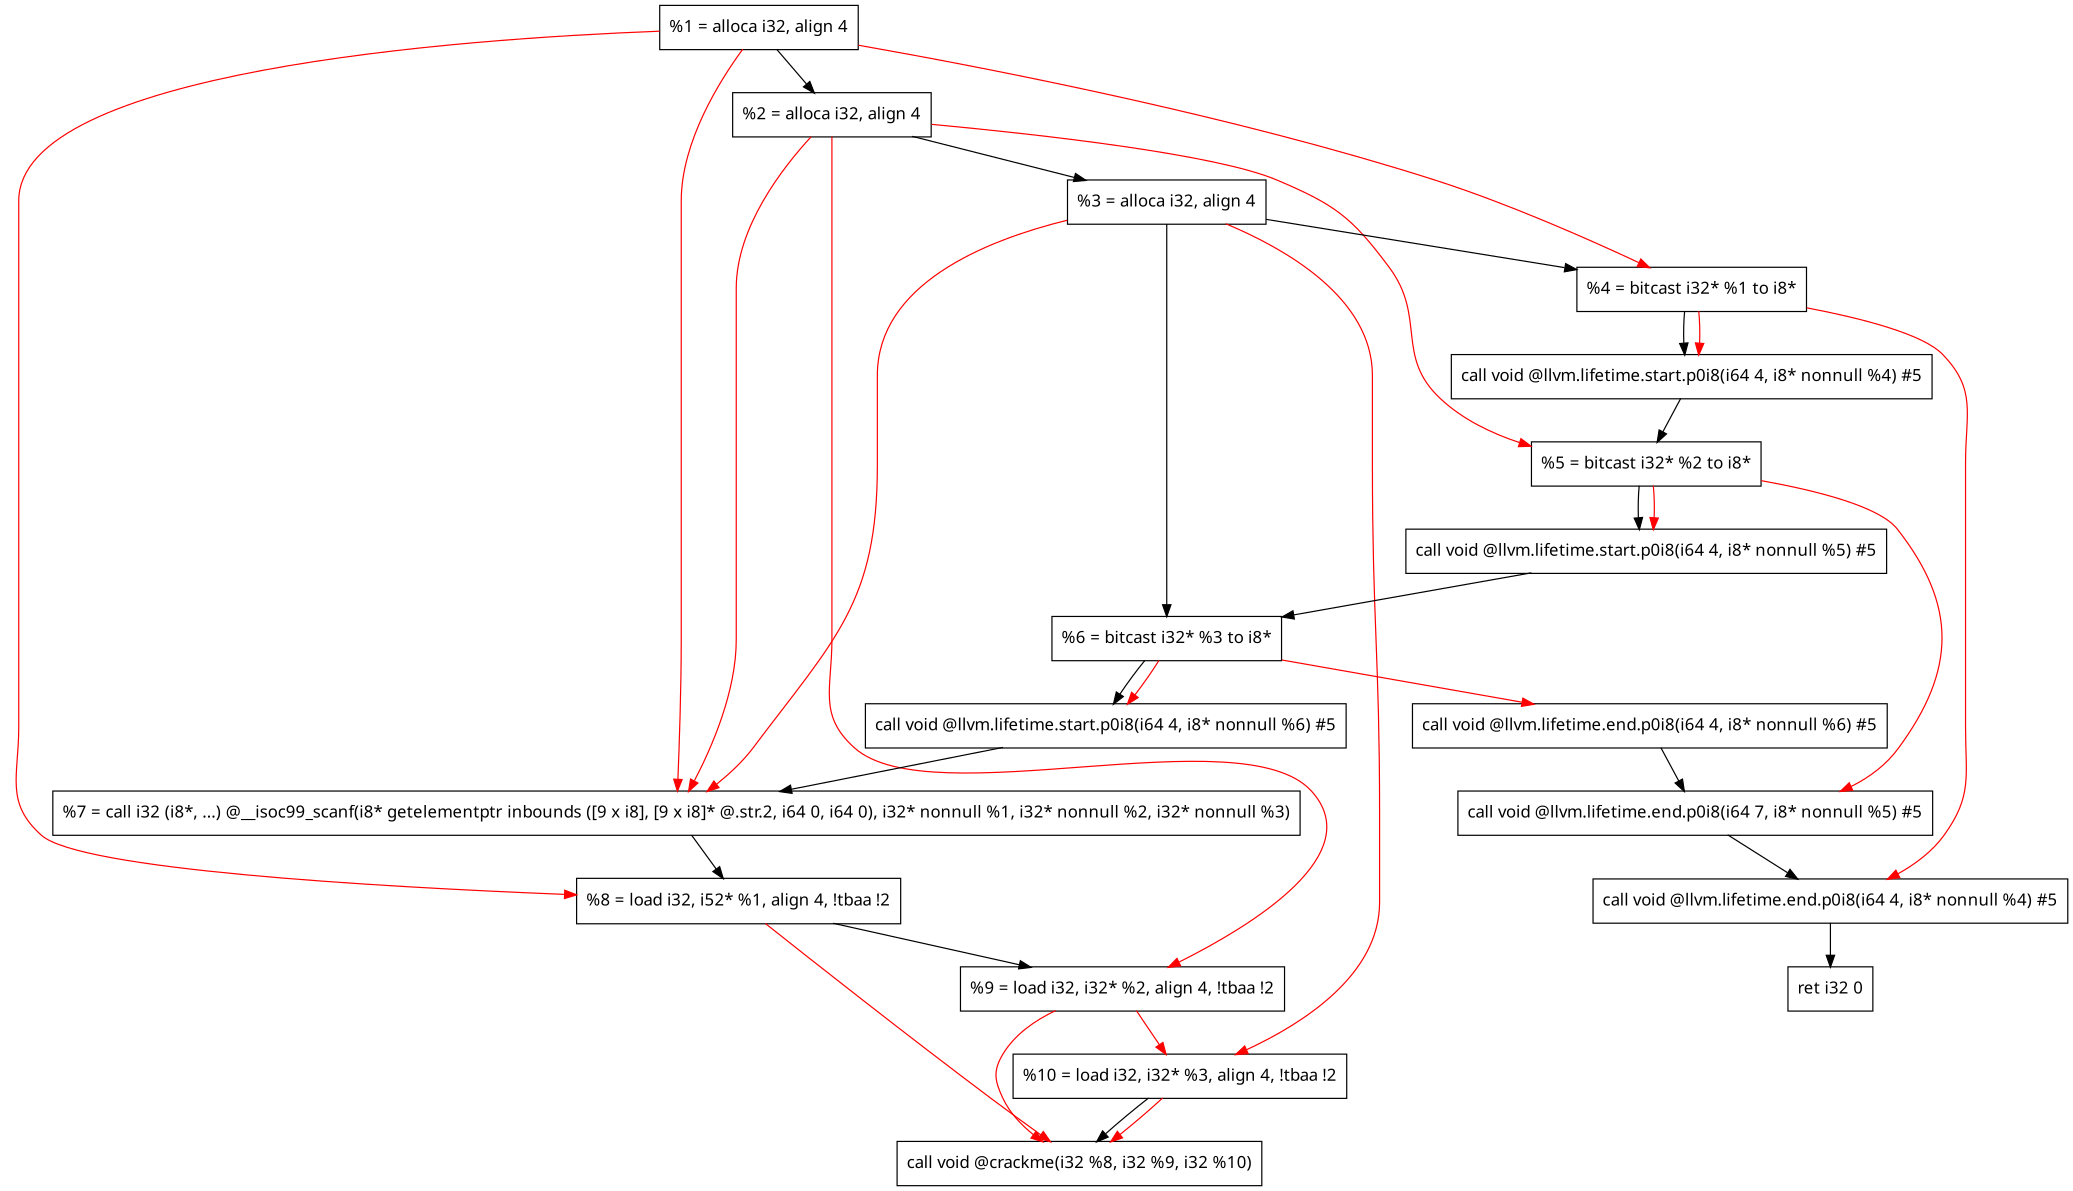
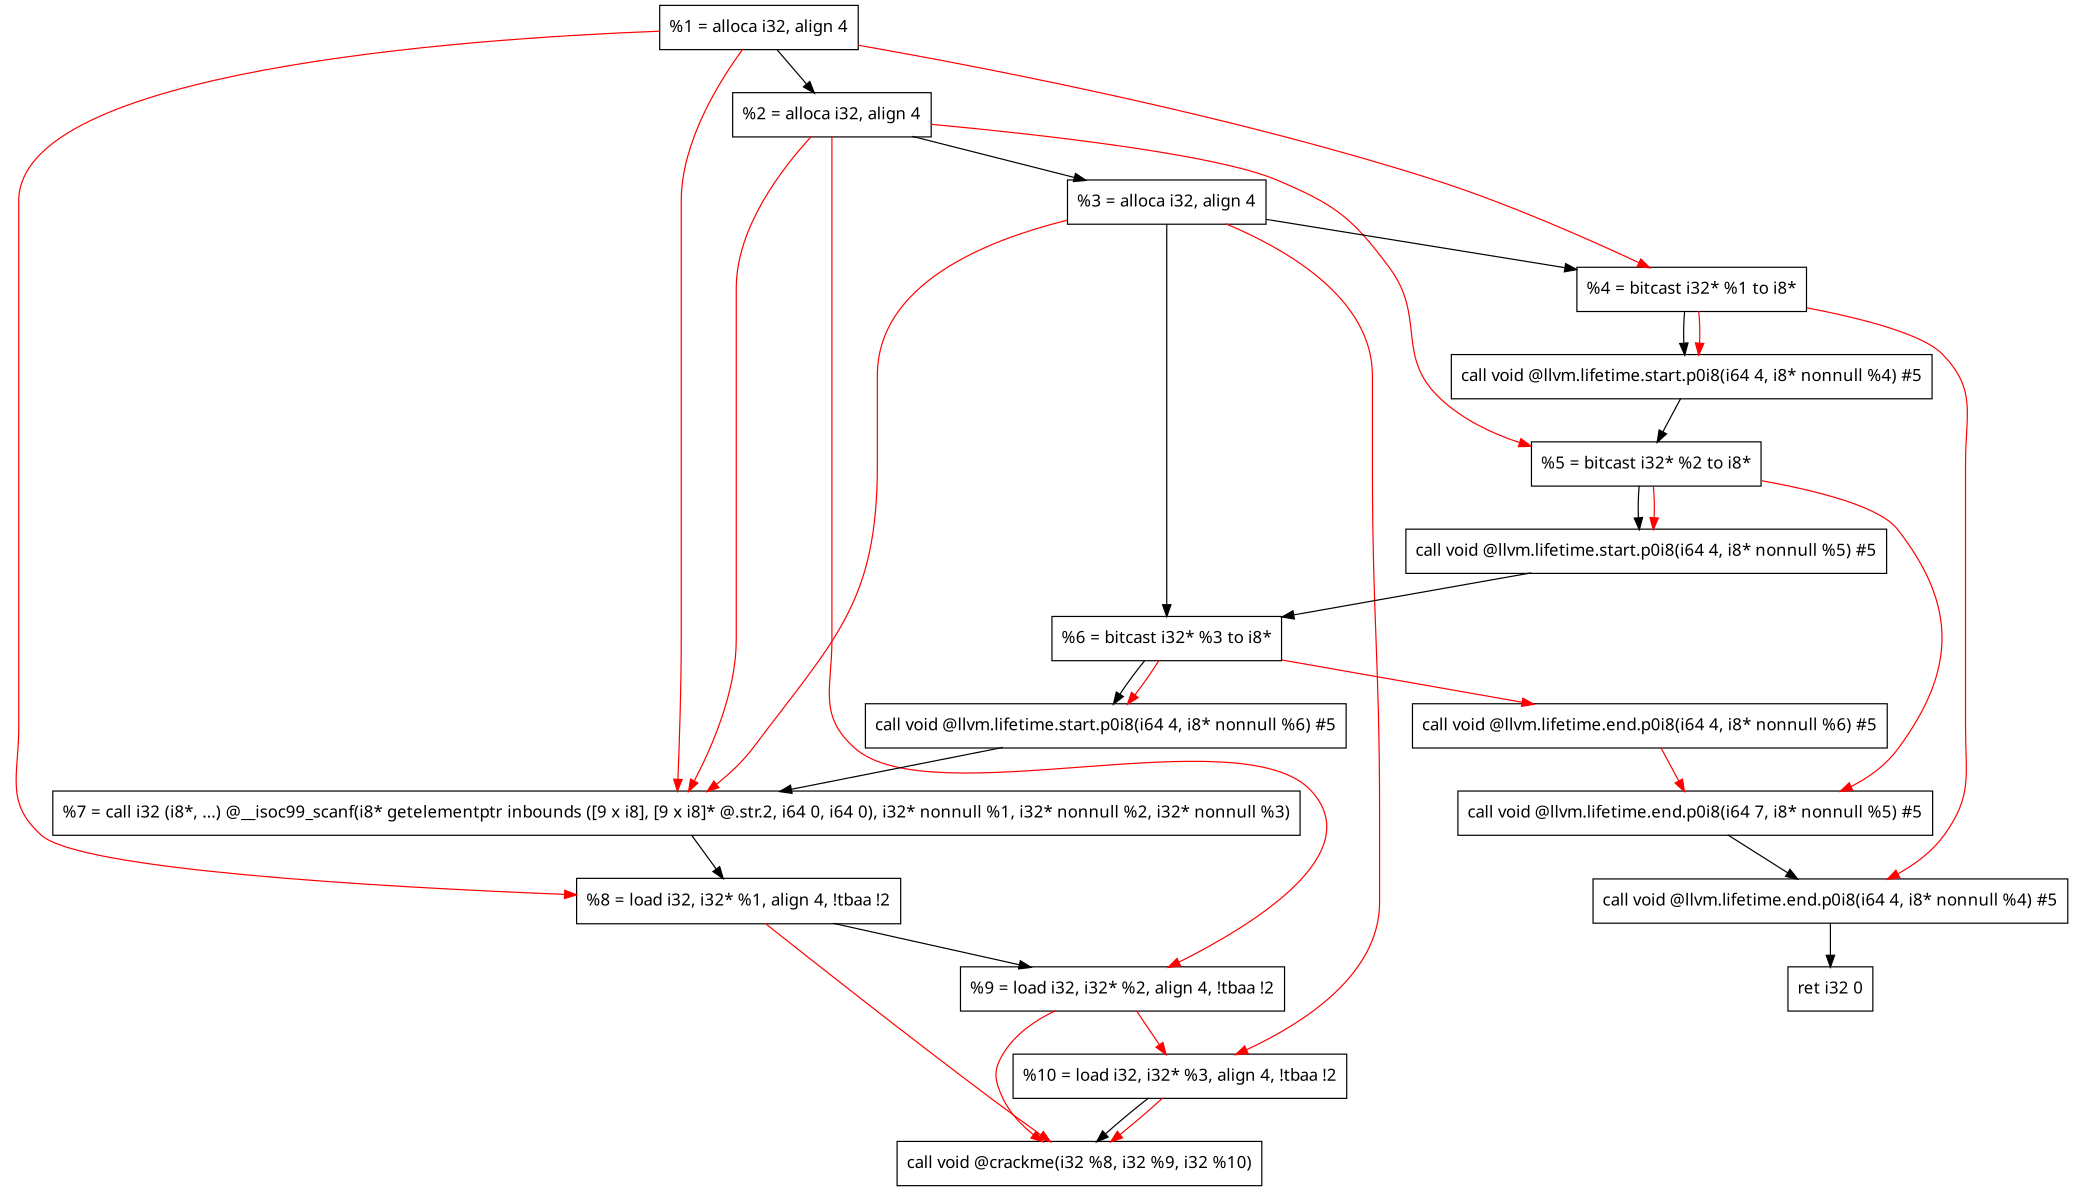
(1670, 764) -> (1670, 764)
(739, 901) -> (739, 901)
